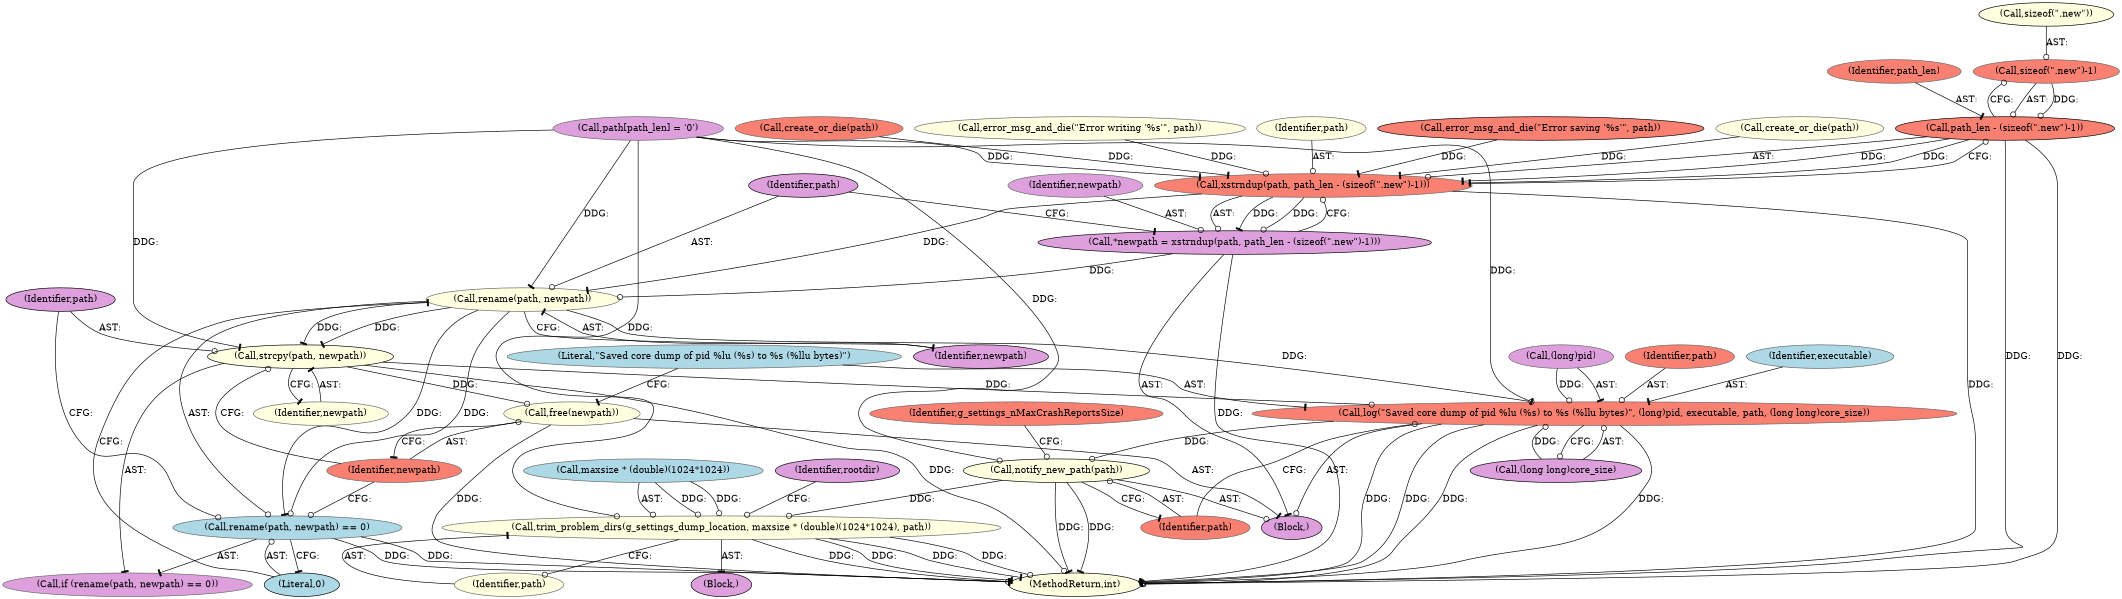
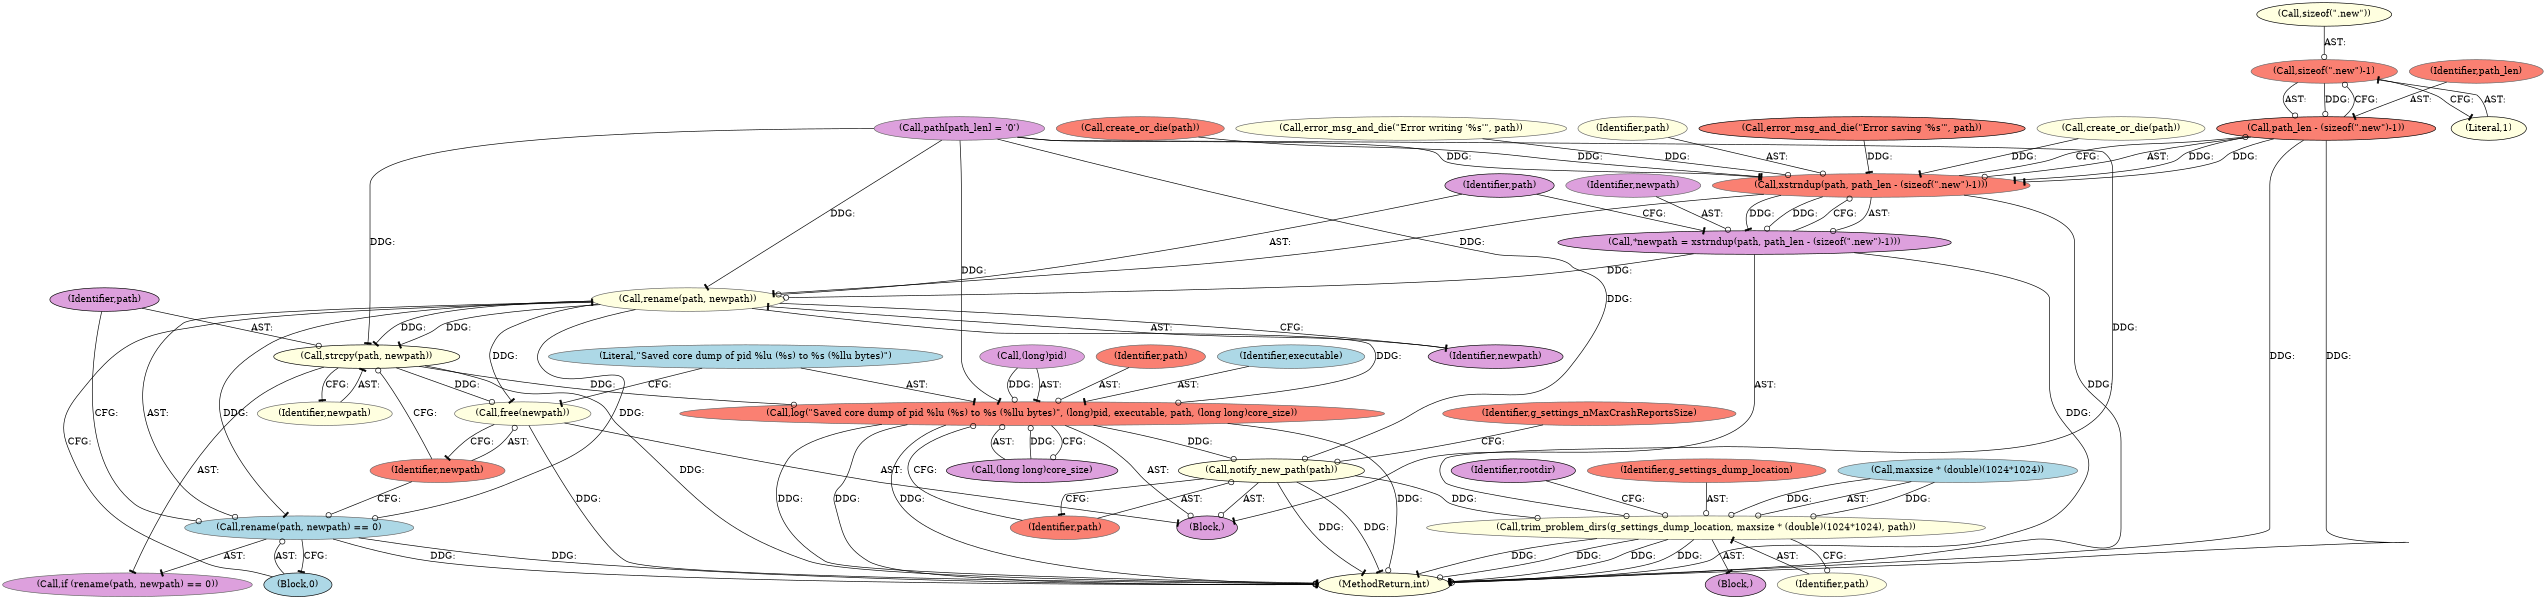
none -> (2489, 128)
none -> (513, 326)
none -> (1707, 471)
(302, 585) -> (298, 585)
